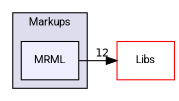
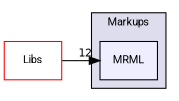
(94, 61) -> (76, 61)
